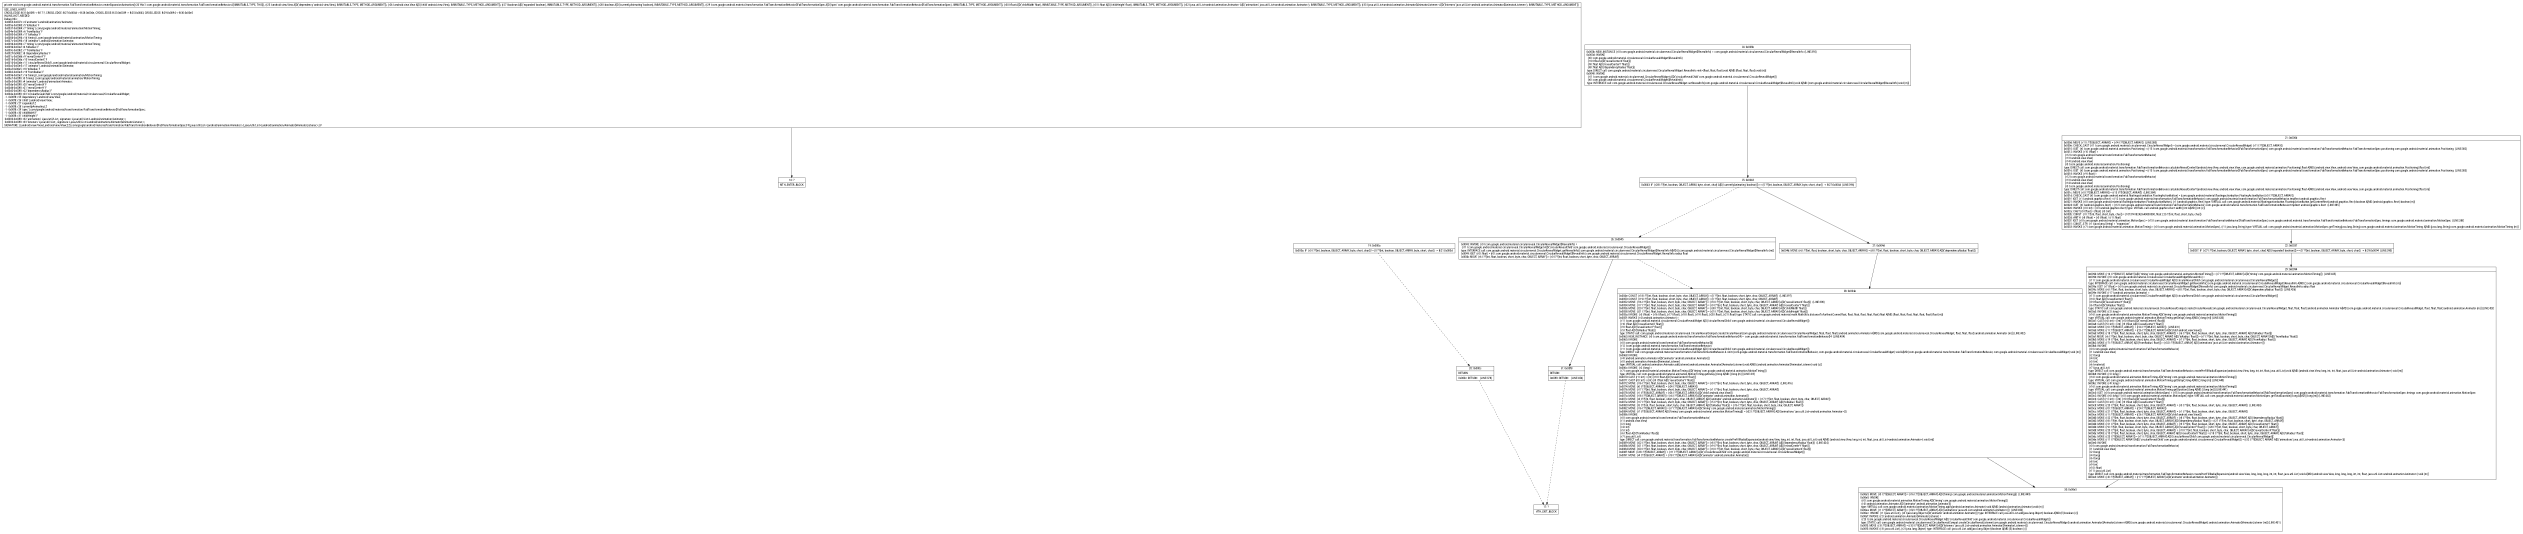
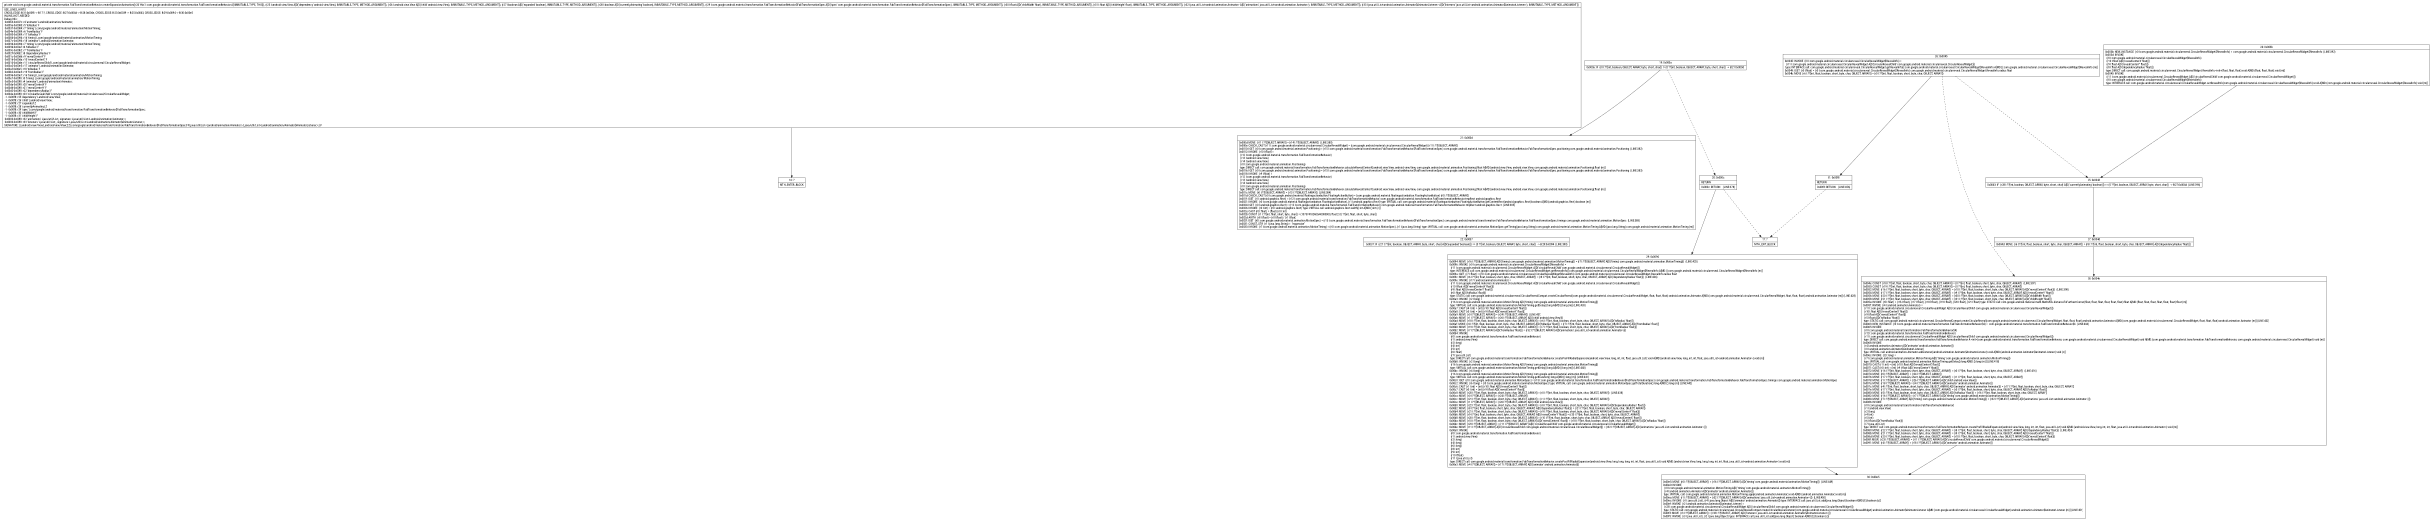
none -> (1617, 104)
(1690, 212) -> (2021, 126)
(2291, 259) -> (1704, 221)
(2096, 365) -> (1456, 352)
